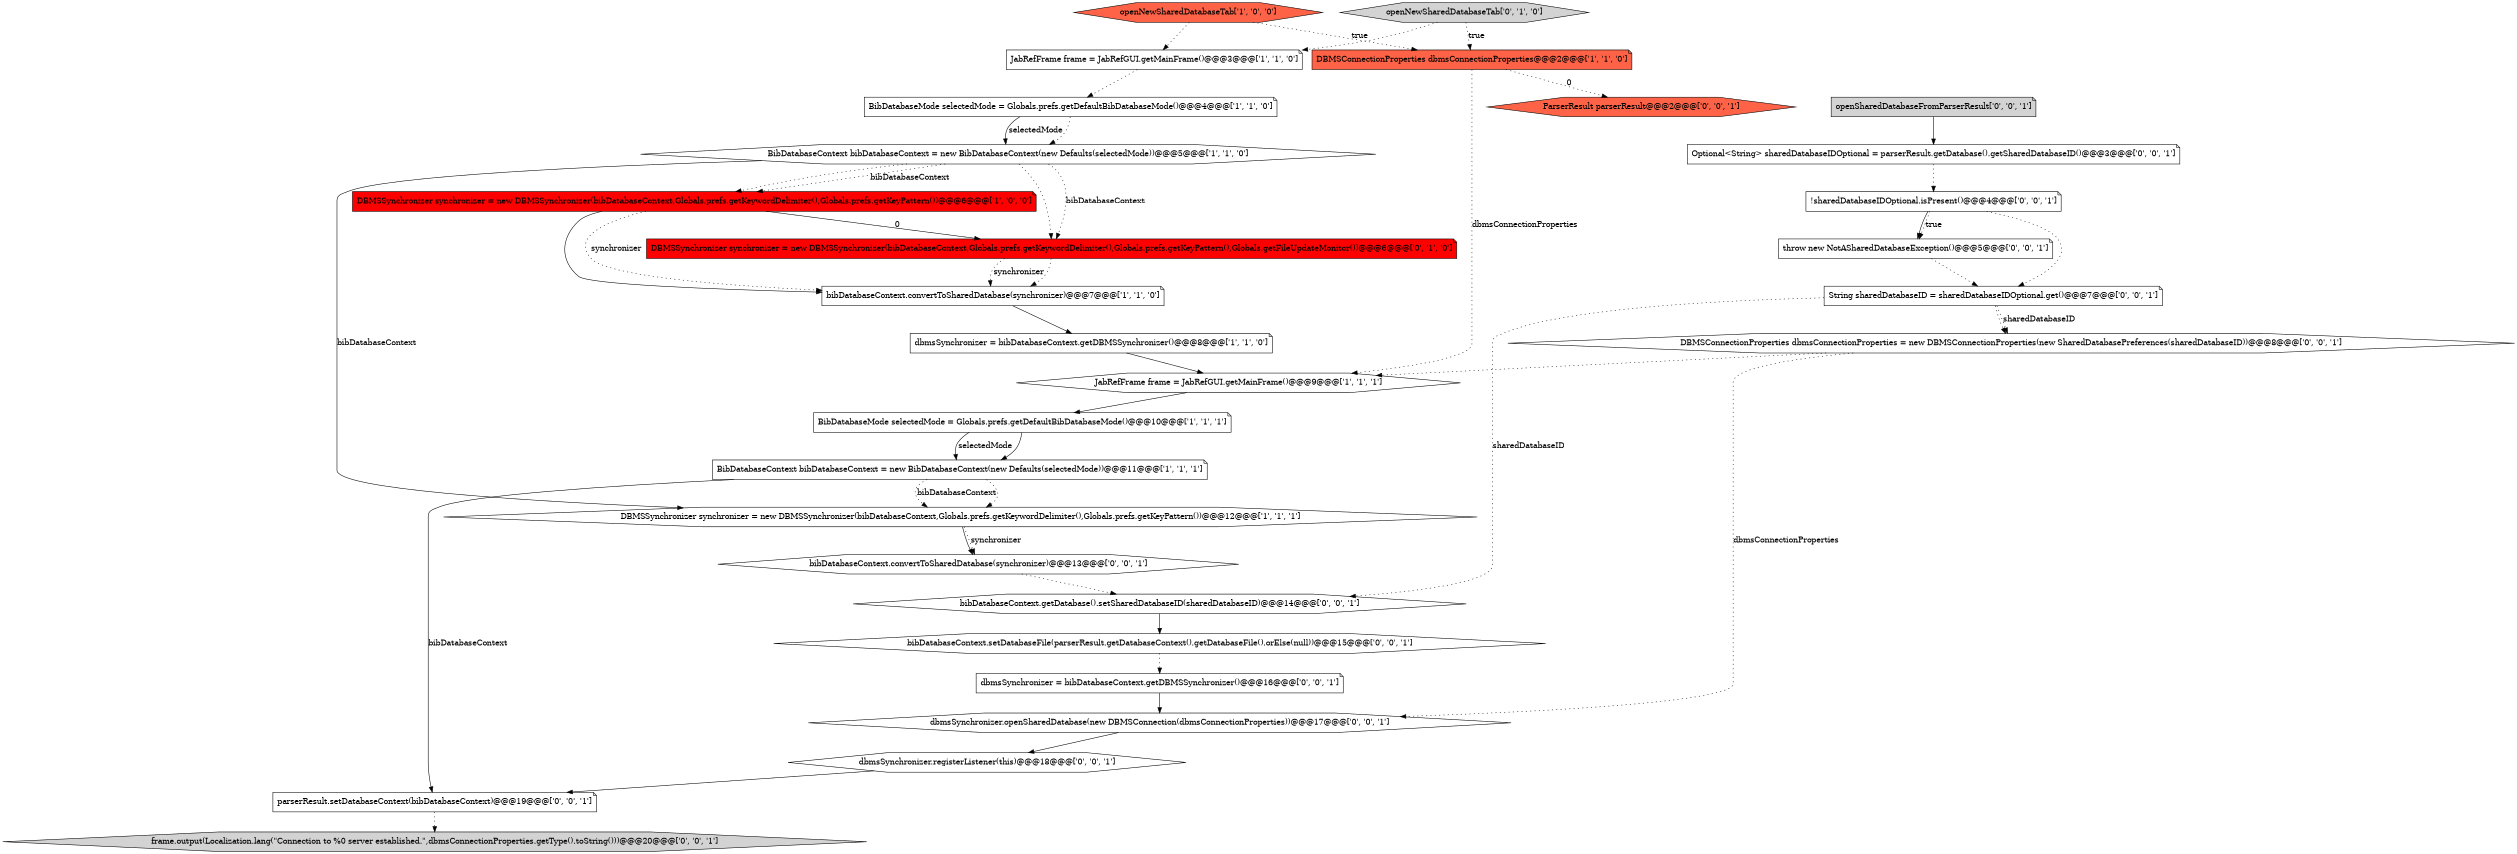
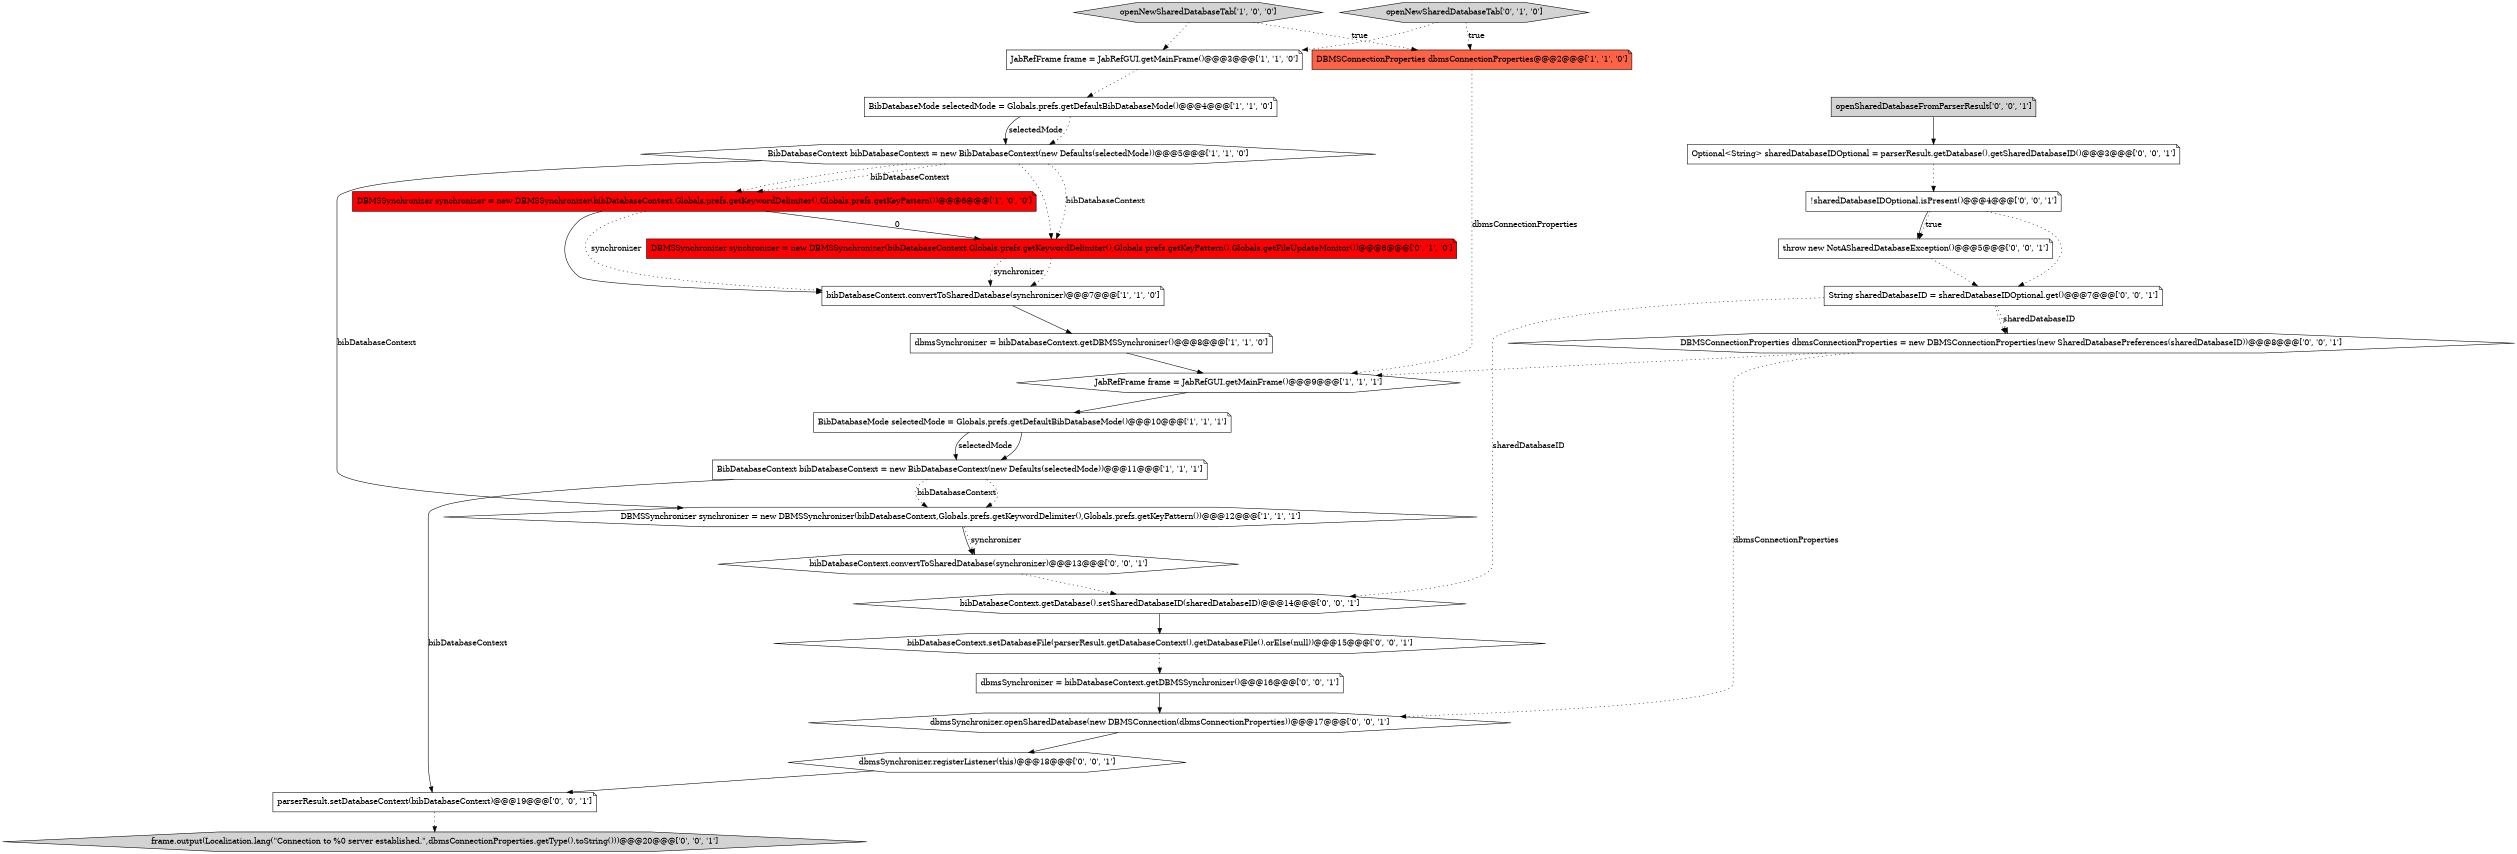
(1198, 12) -> (1198, 12)
(1641, 107) -> none
